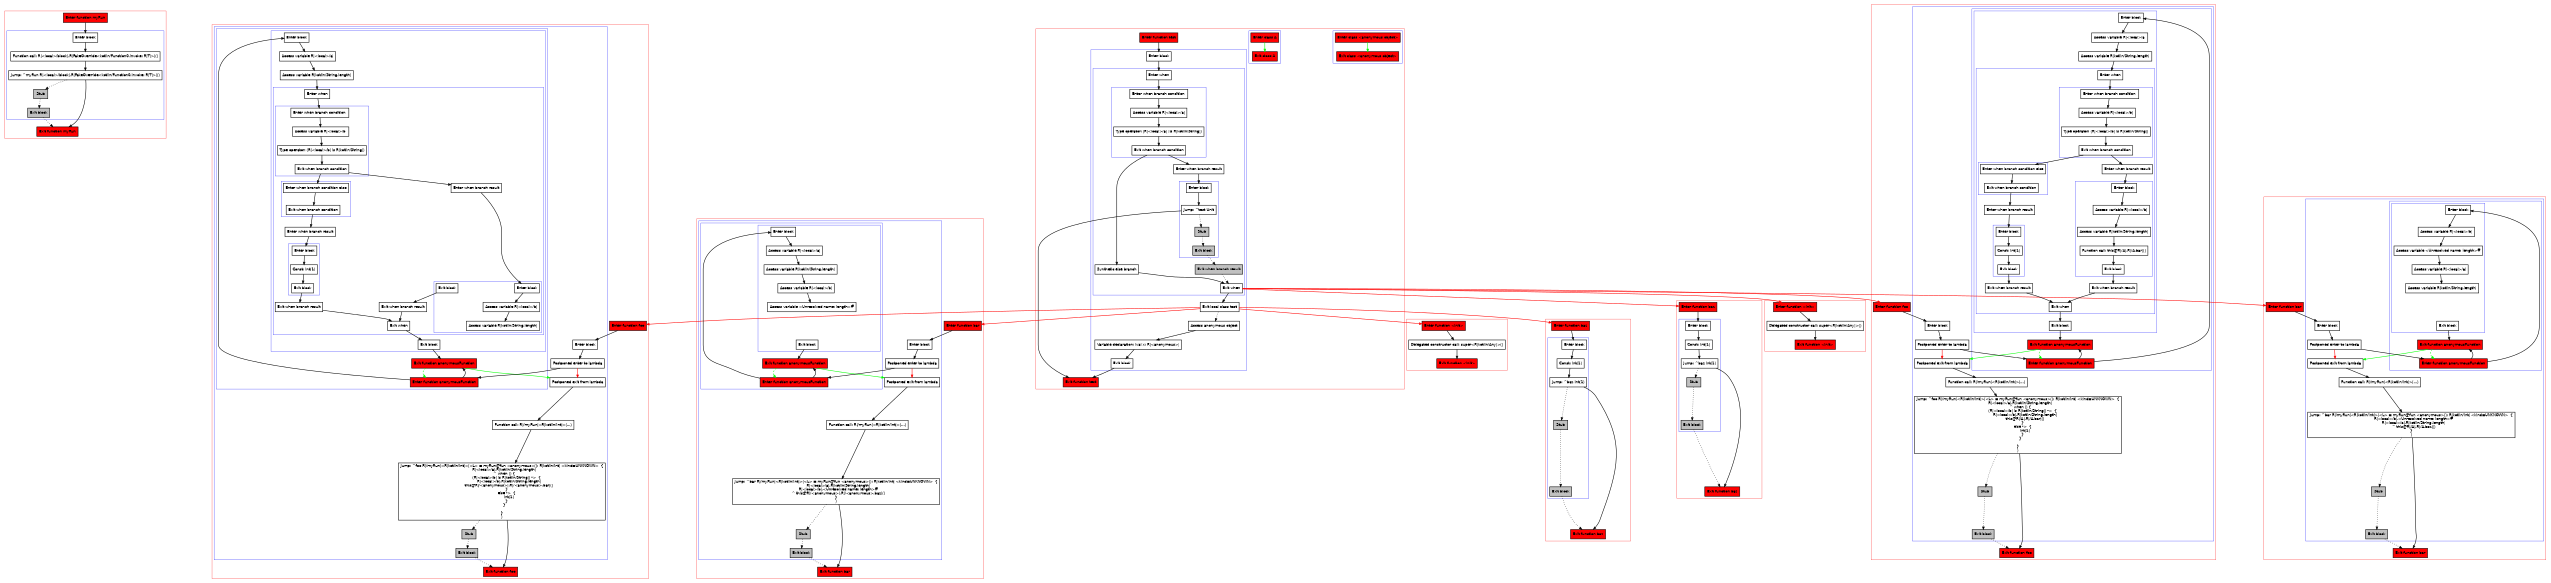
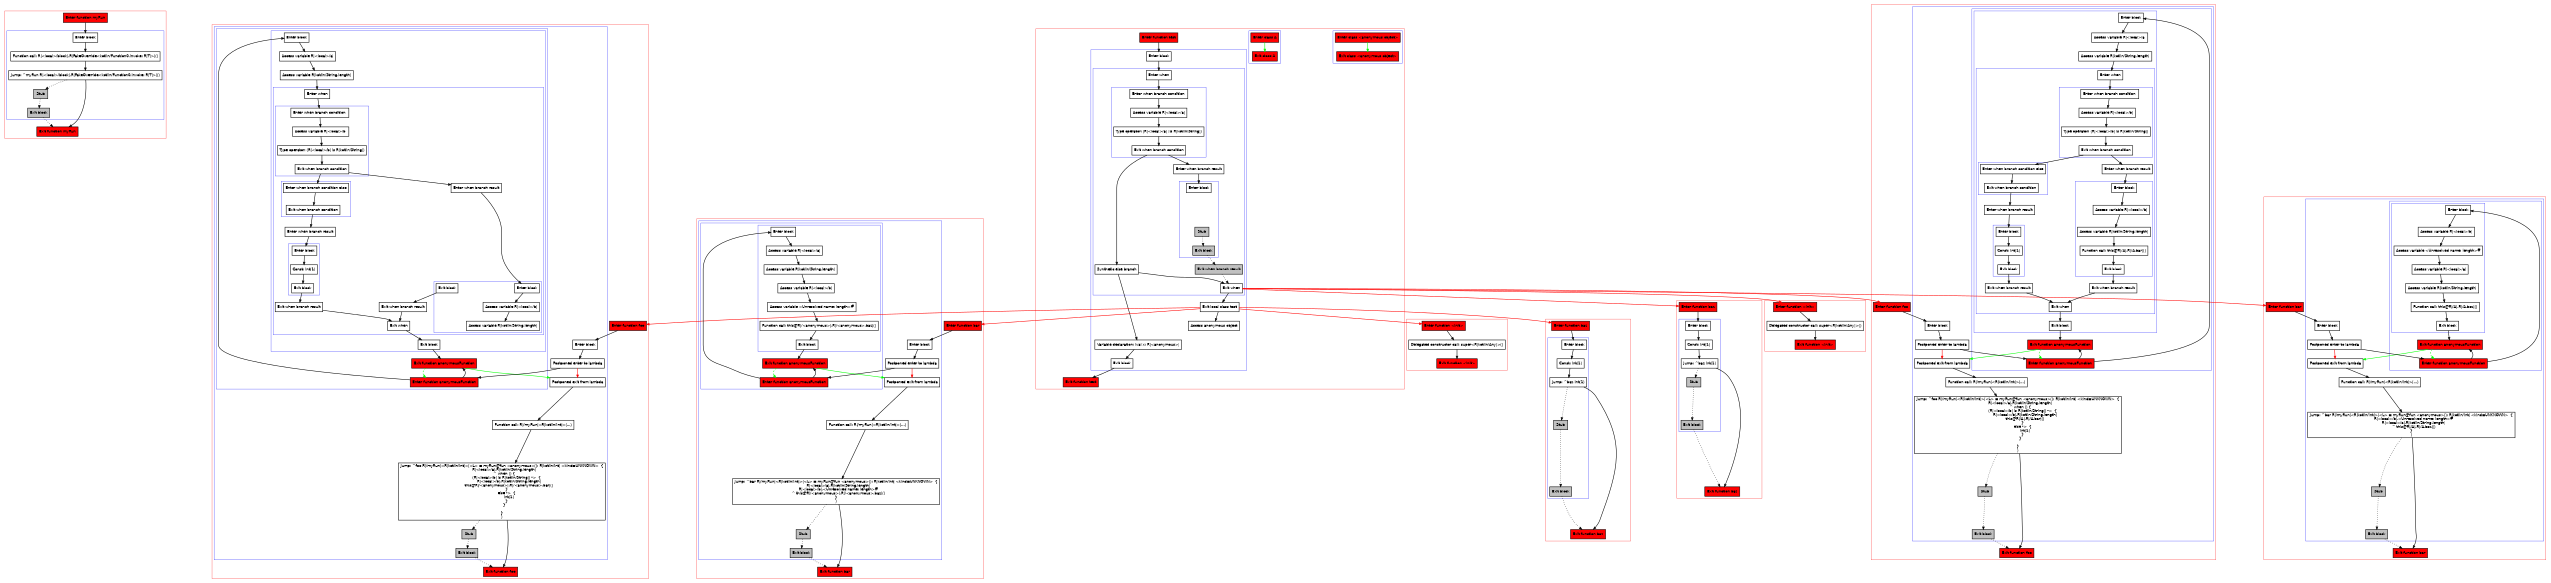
(1199, 210) -> none
none -> (2445, 307)
(1217, 315) -> (1217, 315)
none -> (819, 326)
(1177, 335) -> (1127, 306)
